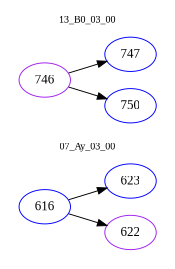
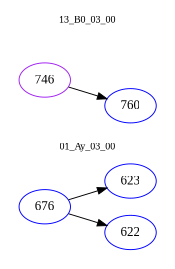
(131, 54) -> none
(131, 106) -> (131, 106)
(88, 147) -> (88, 147)
(45, 207) -> (45, 207)
(131, 232) -> (131, 232)
